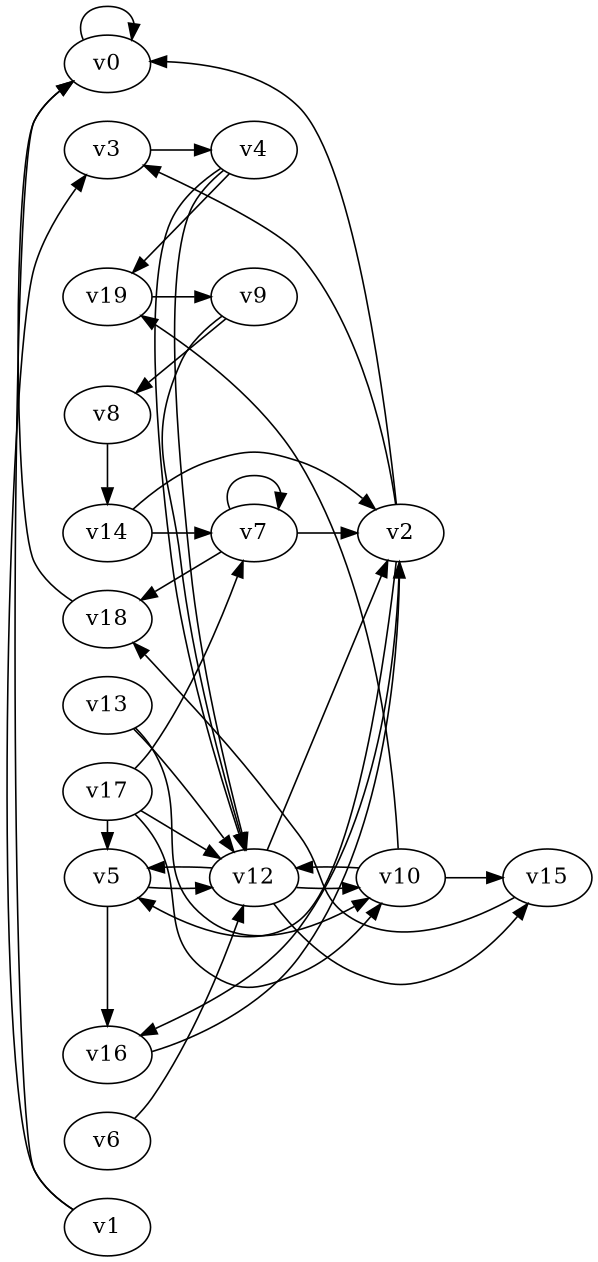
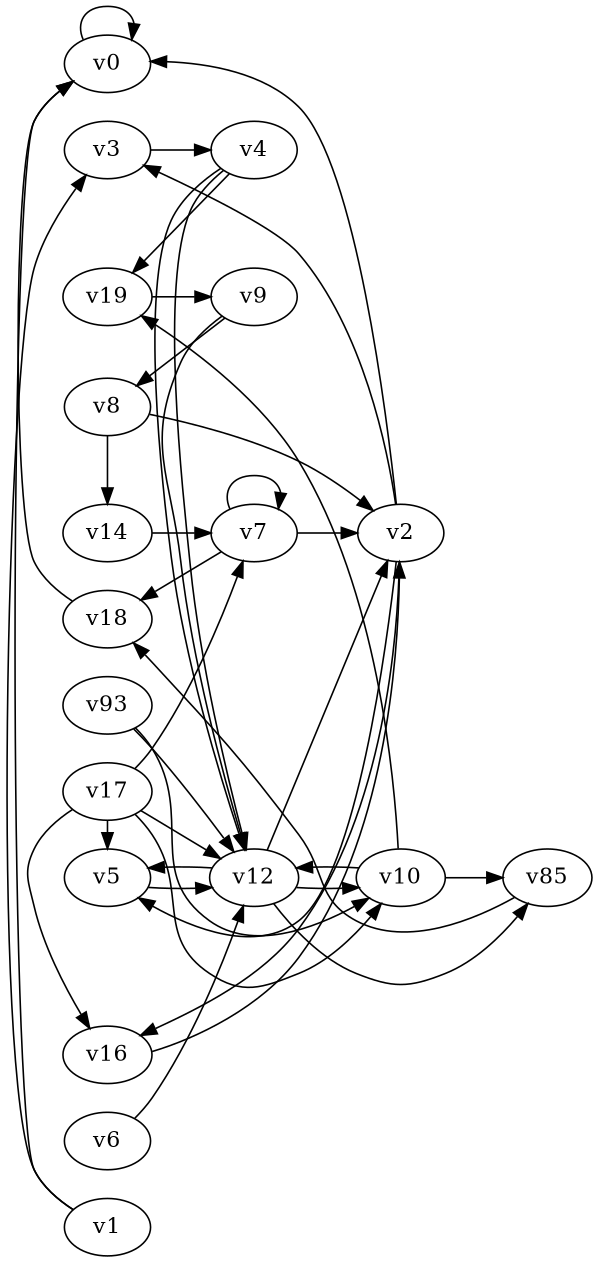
(246, 453) -> (260, 445)
(107, 705) -> (107, 705)
(547, 878) -> (547, 878)
(107, 958) -> (35, 908)
